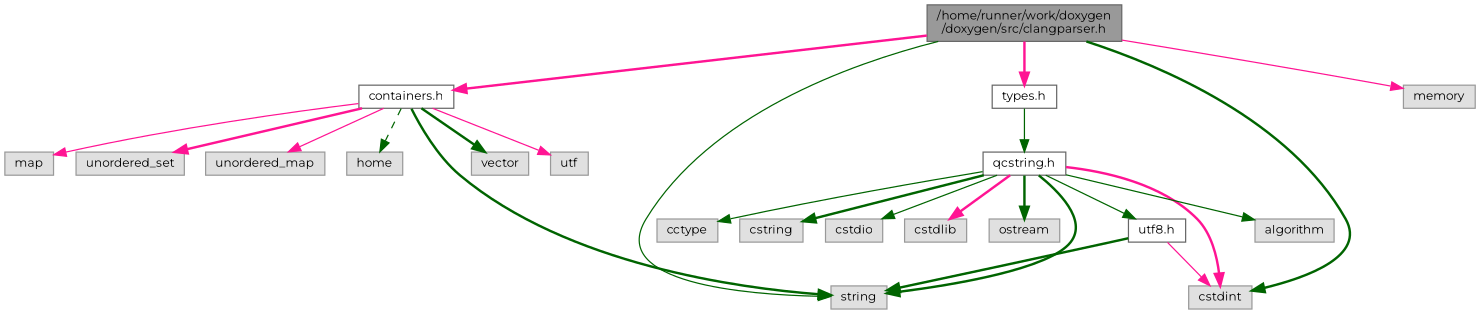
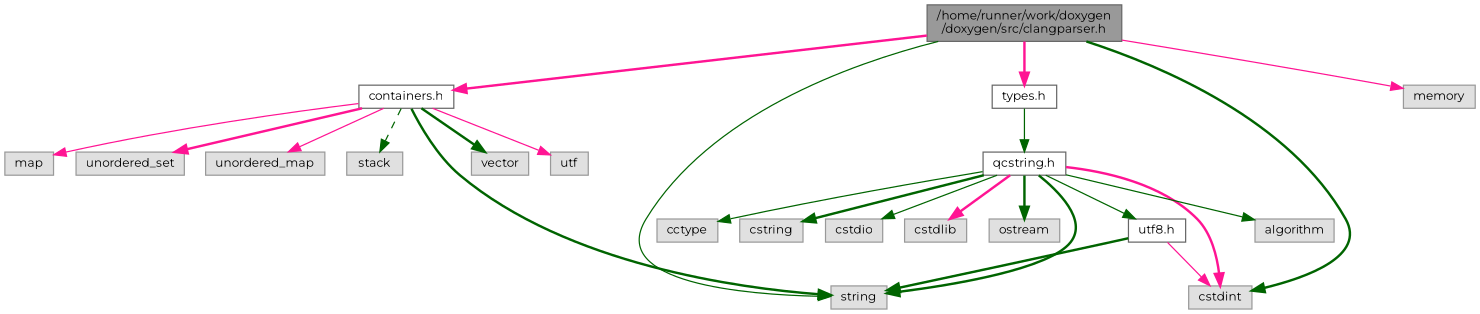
(375, 164) -> (375, 164)
